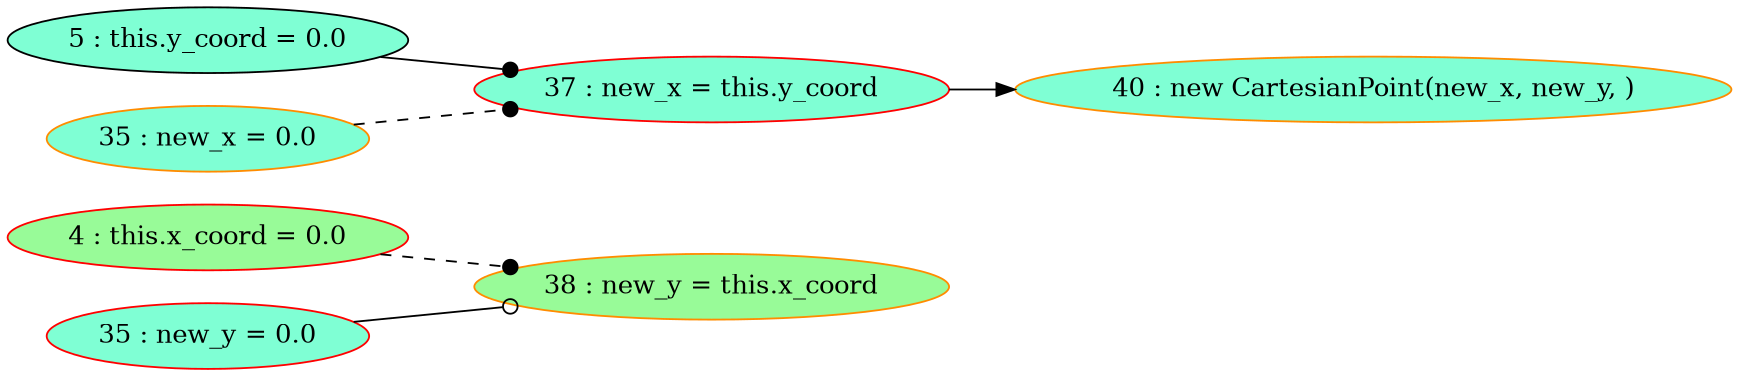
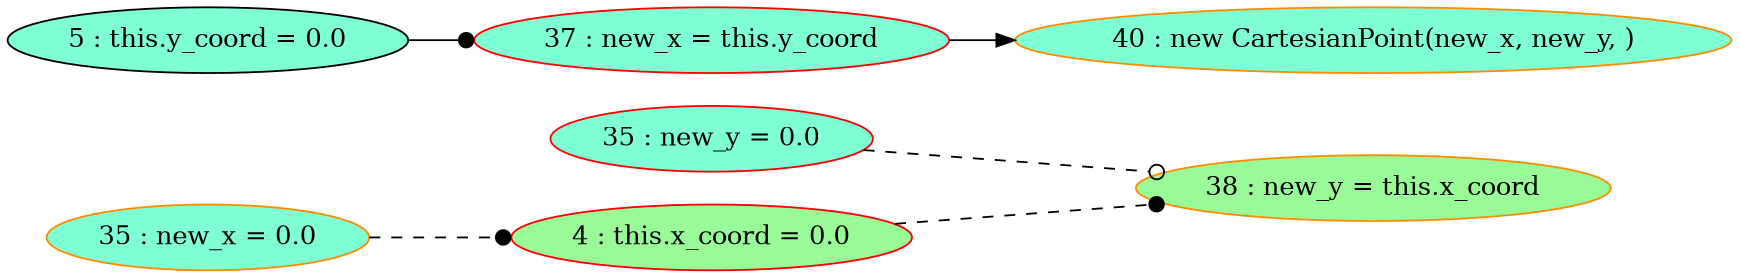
(428, 117) -> (432, 237)
(428, 315) -> (1006, 161)
